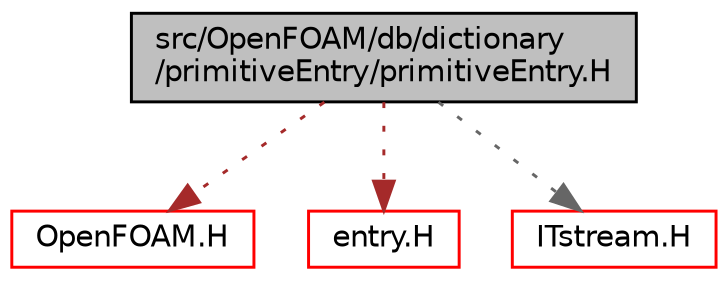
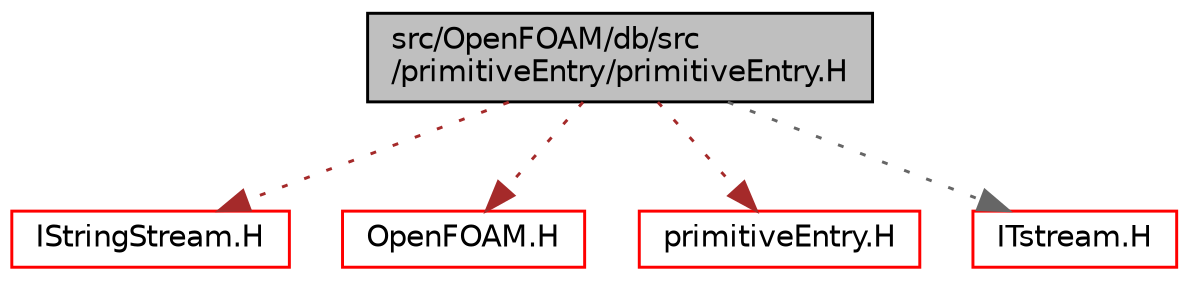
(384, 58) -> (620, 58)
none -> (151, 239)
(384, 239) -> (780, 239)
